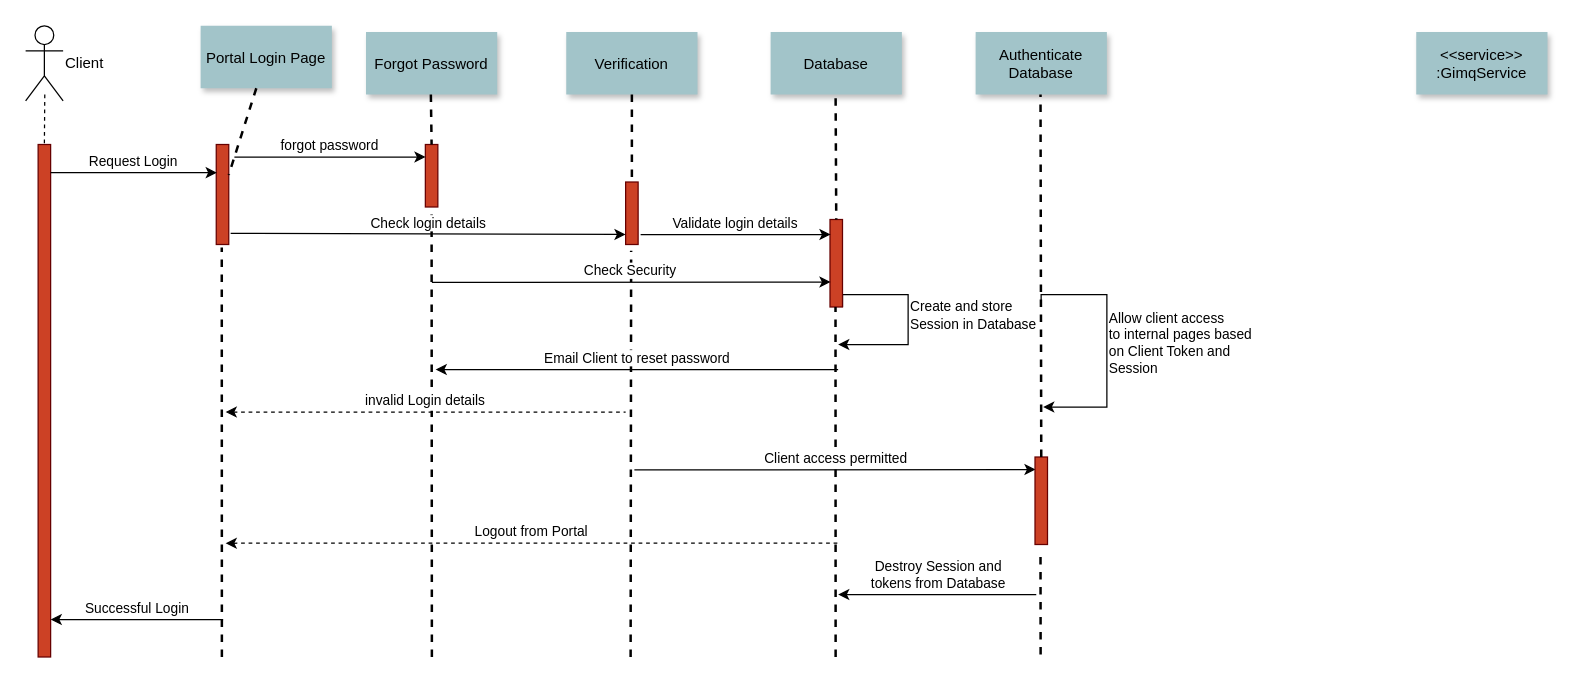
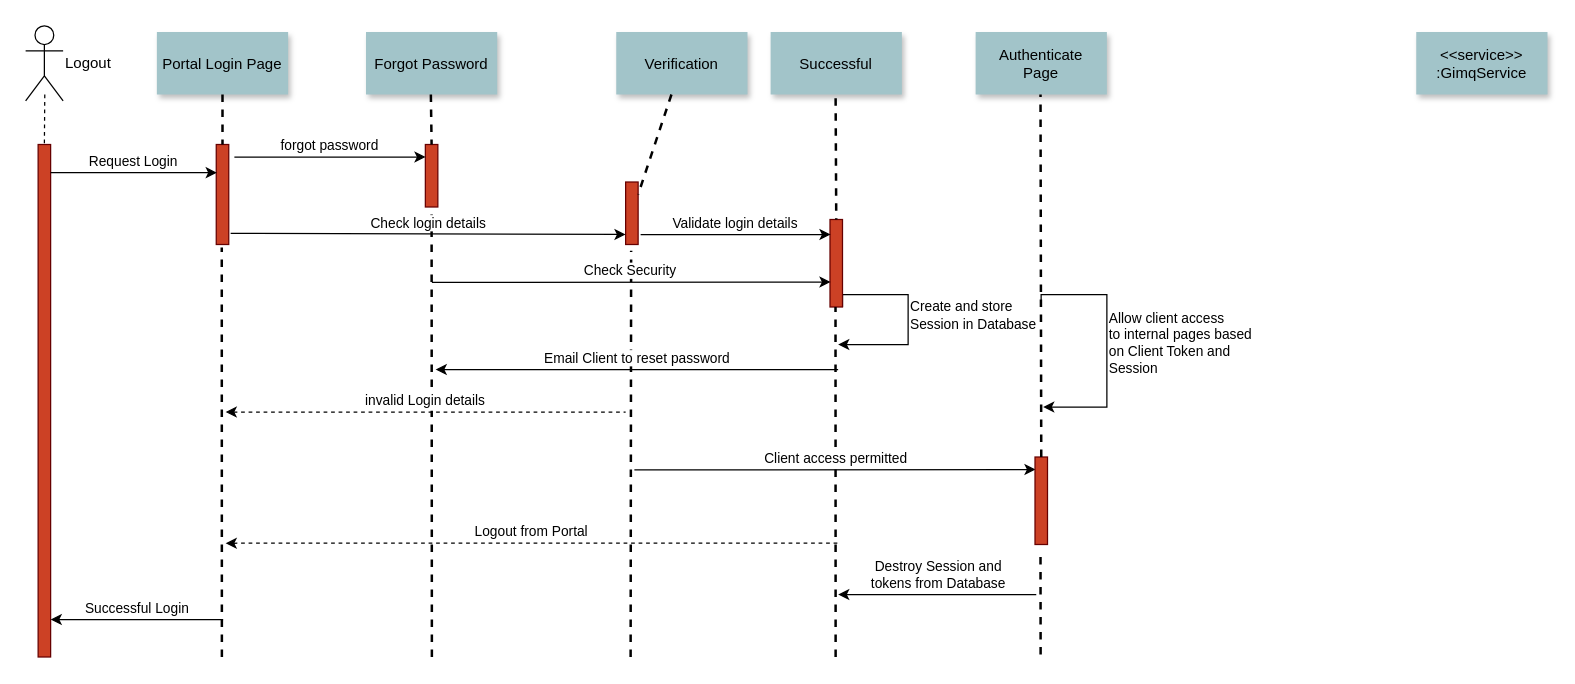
(1041, 55) -> (1041, 55)
(266, 57) -> (223, 63)
(87, 63) -> (91, 63)
(632, 63) -> (682, 63)
(836, 64) -> (836, 64)
